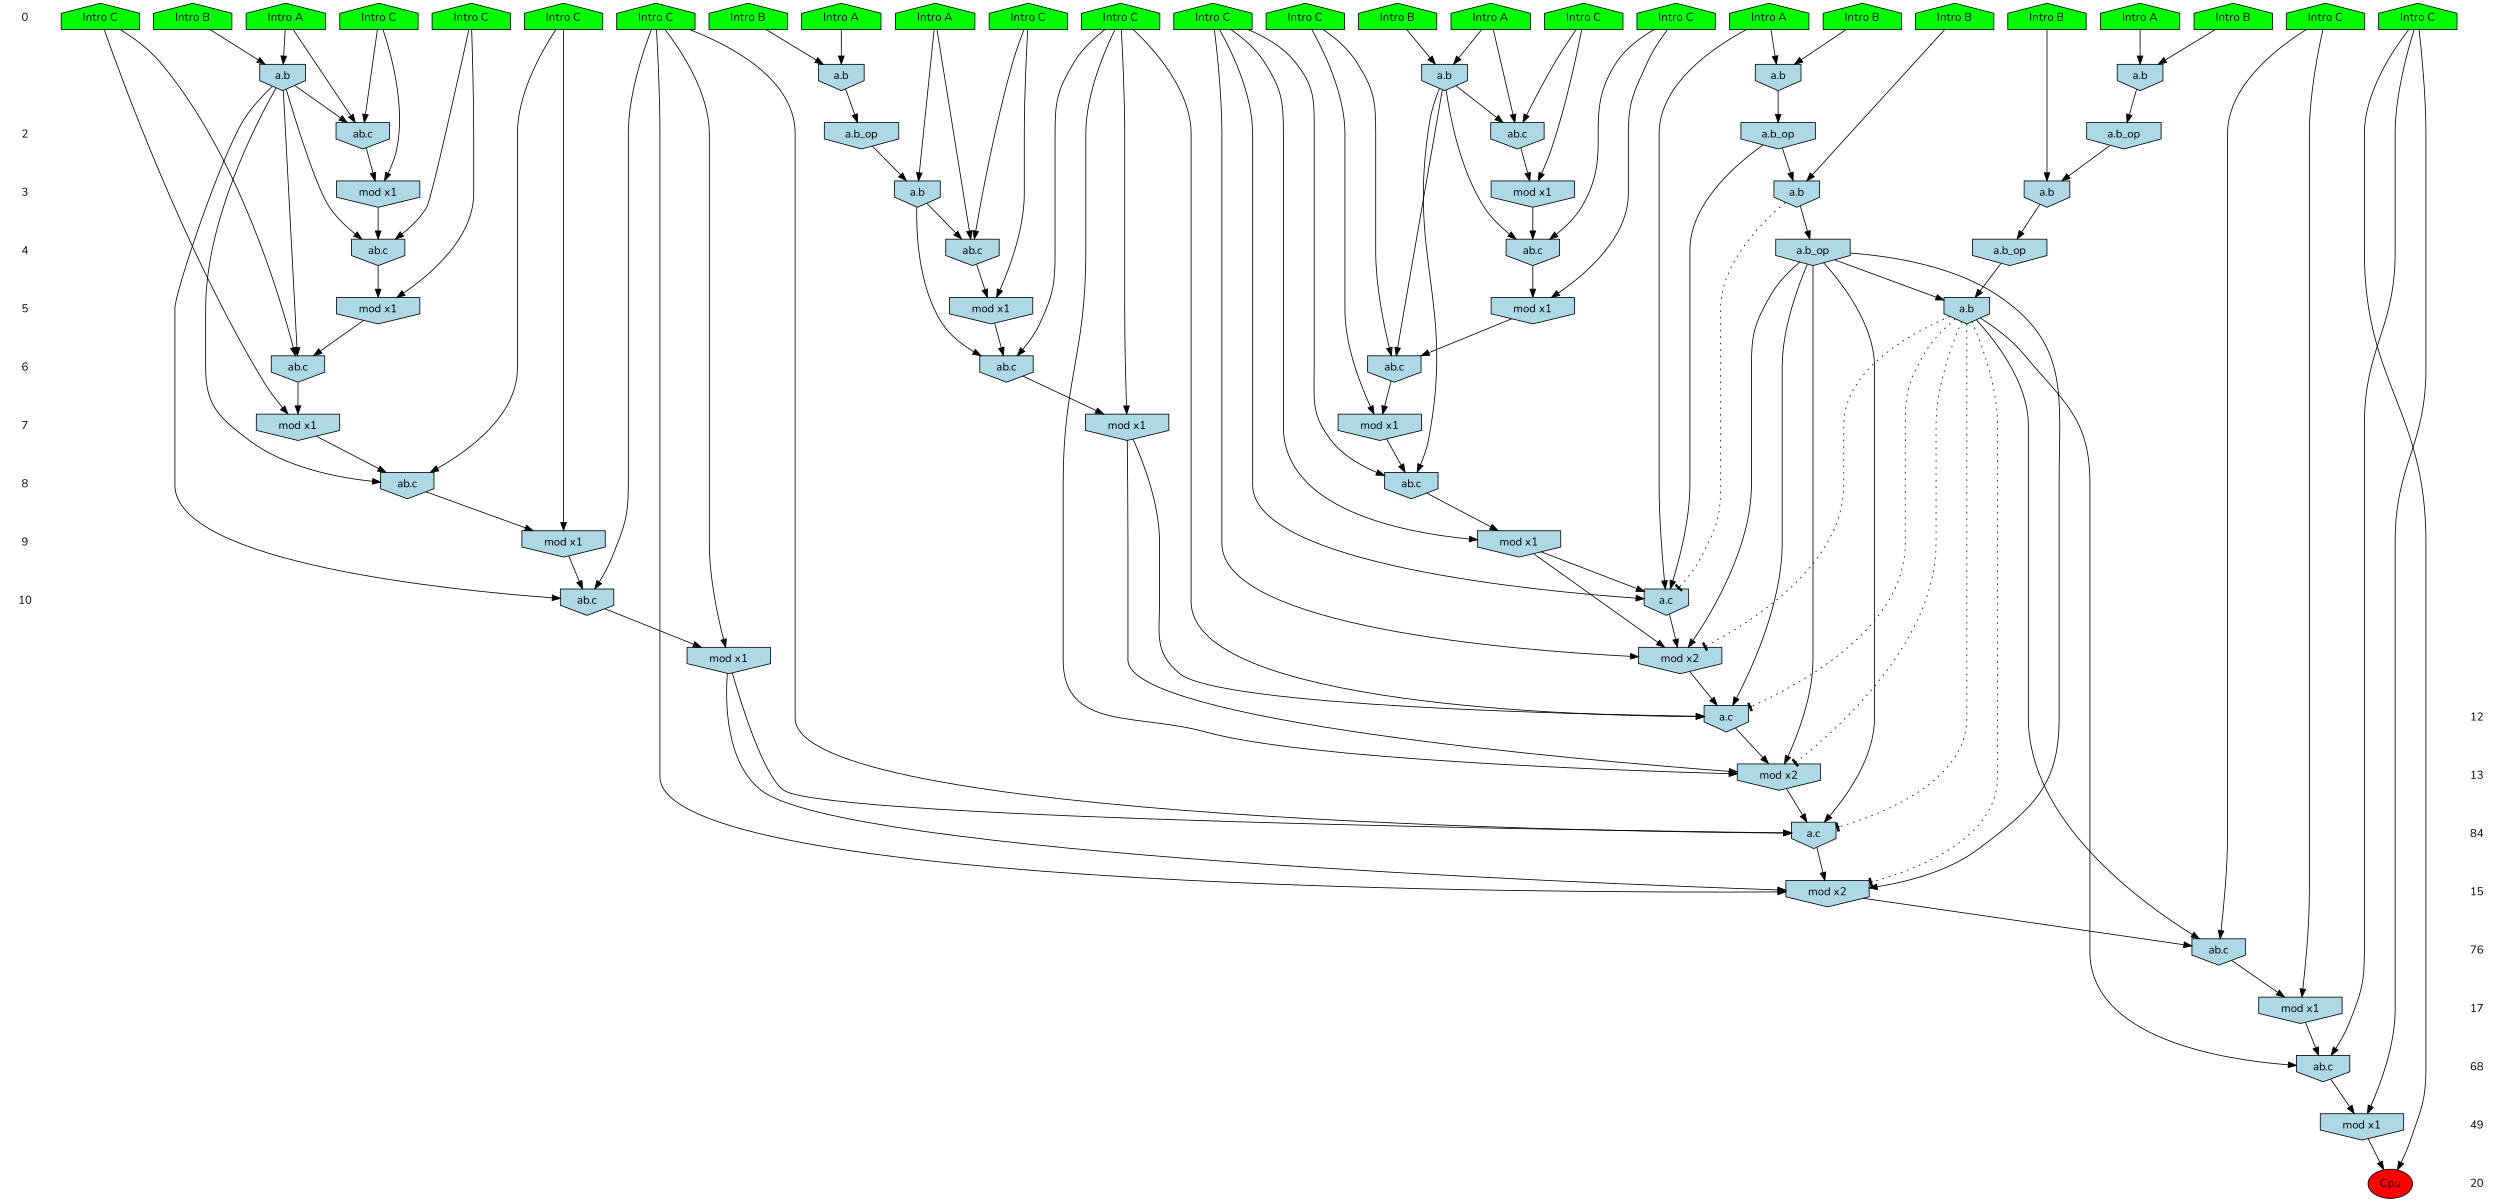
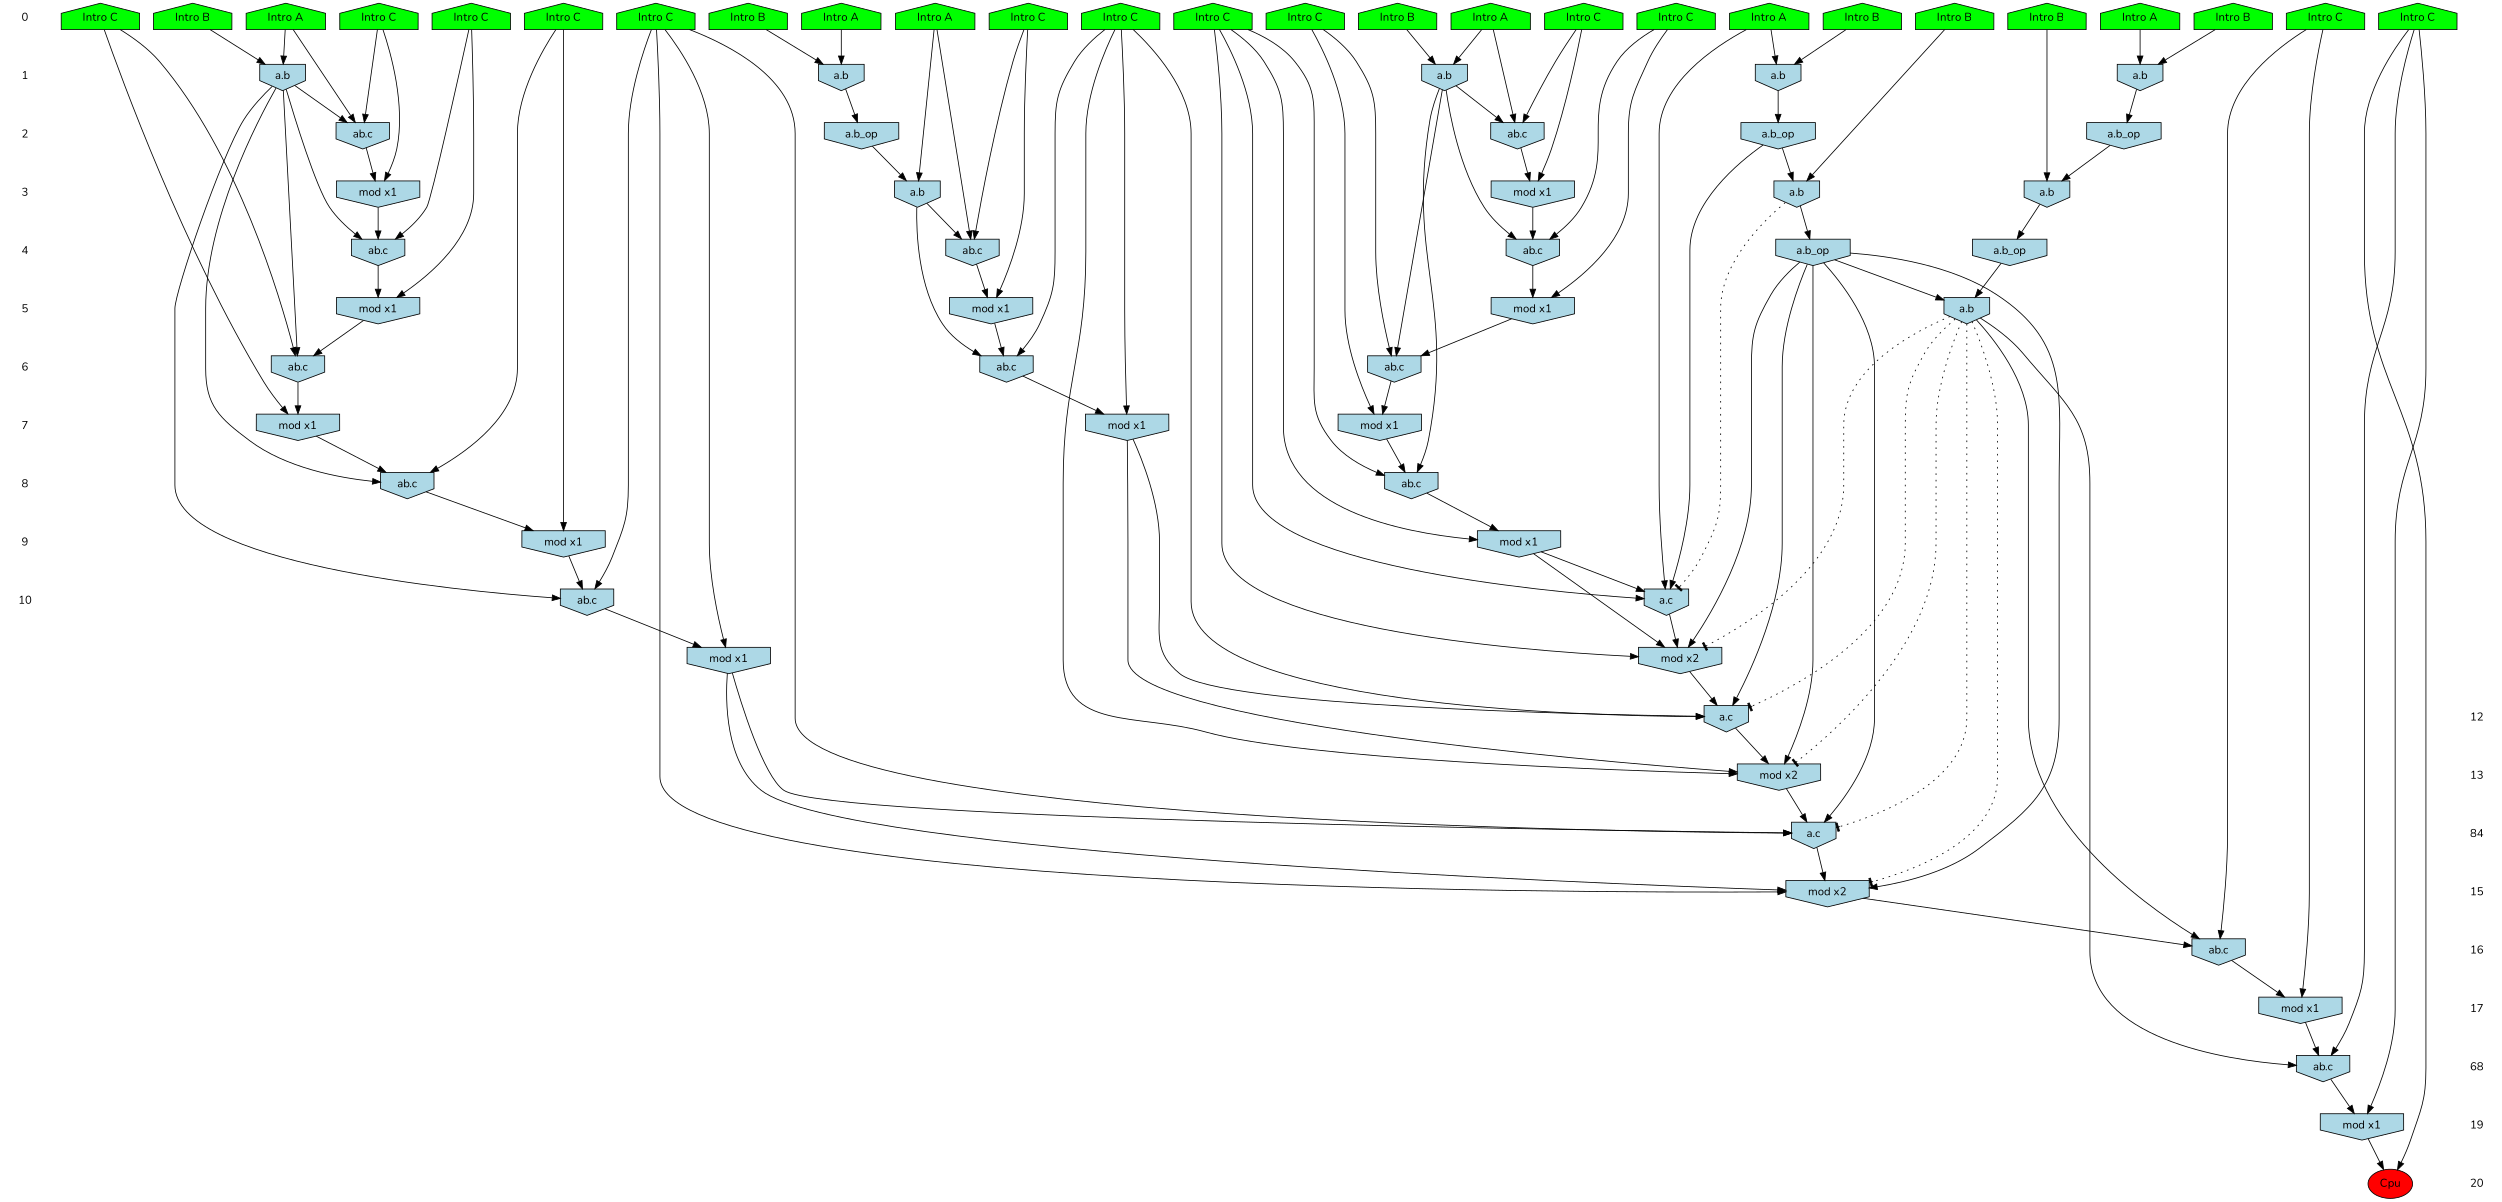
none -> (25, 76)
(2477, 951) -> (2477, 951)
(2477, 1126) -> (2477, 1126)
